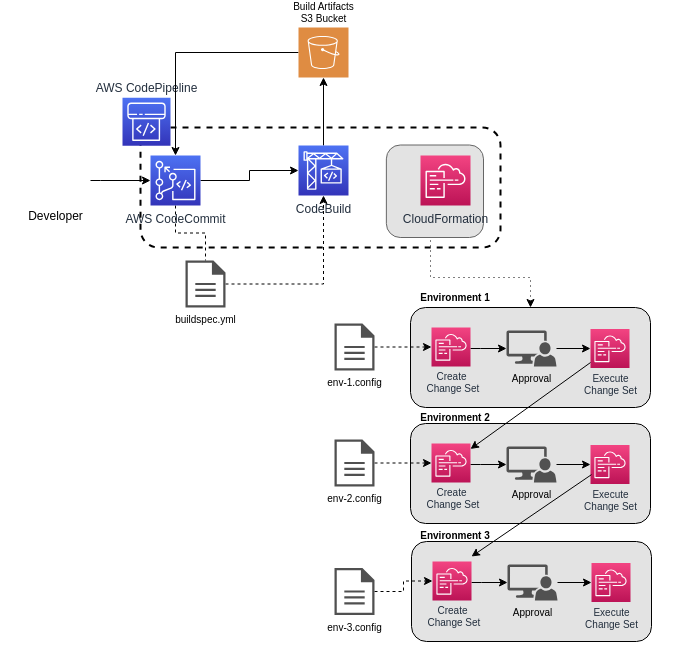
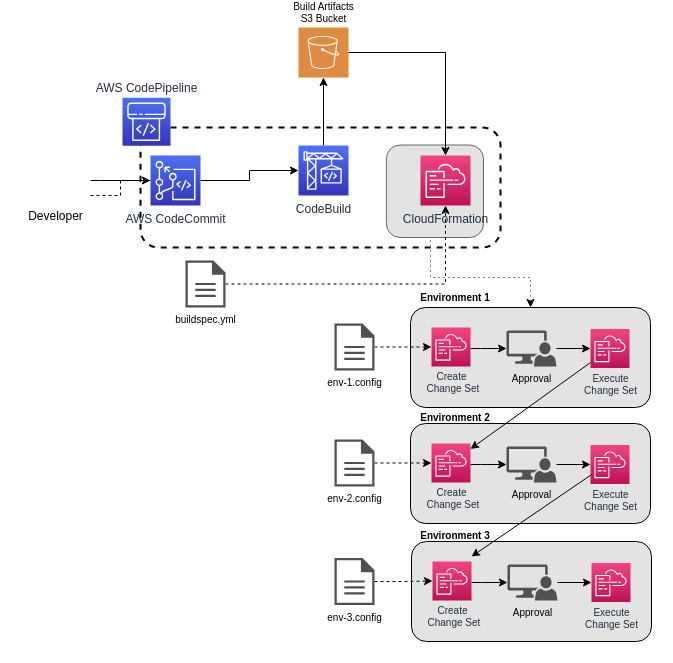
(190, 53) -> (445, 53)
(189, 233) -> (113, 196)
(324, 244) -> (420, 284)
(355, 592) -> (355, 582)
